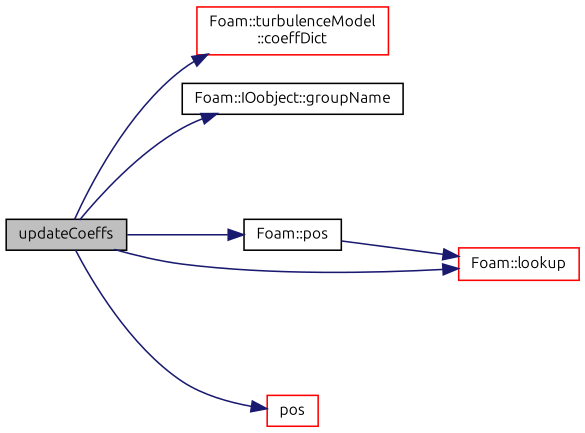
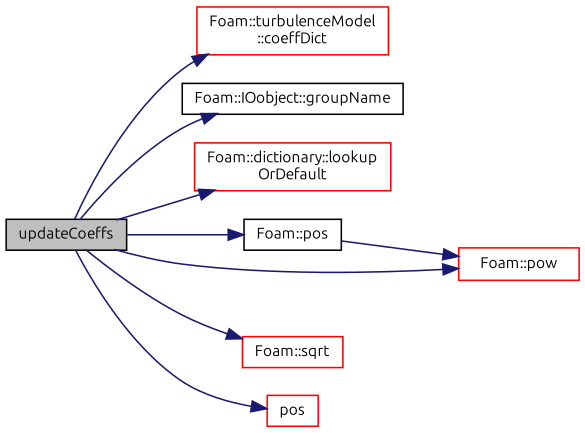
none -> (293, 167)
(519, 264) -> (519, 264)
none -> (293, 352)
